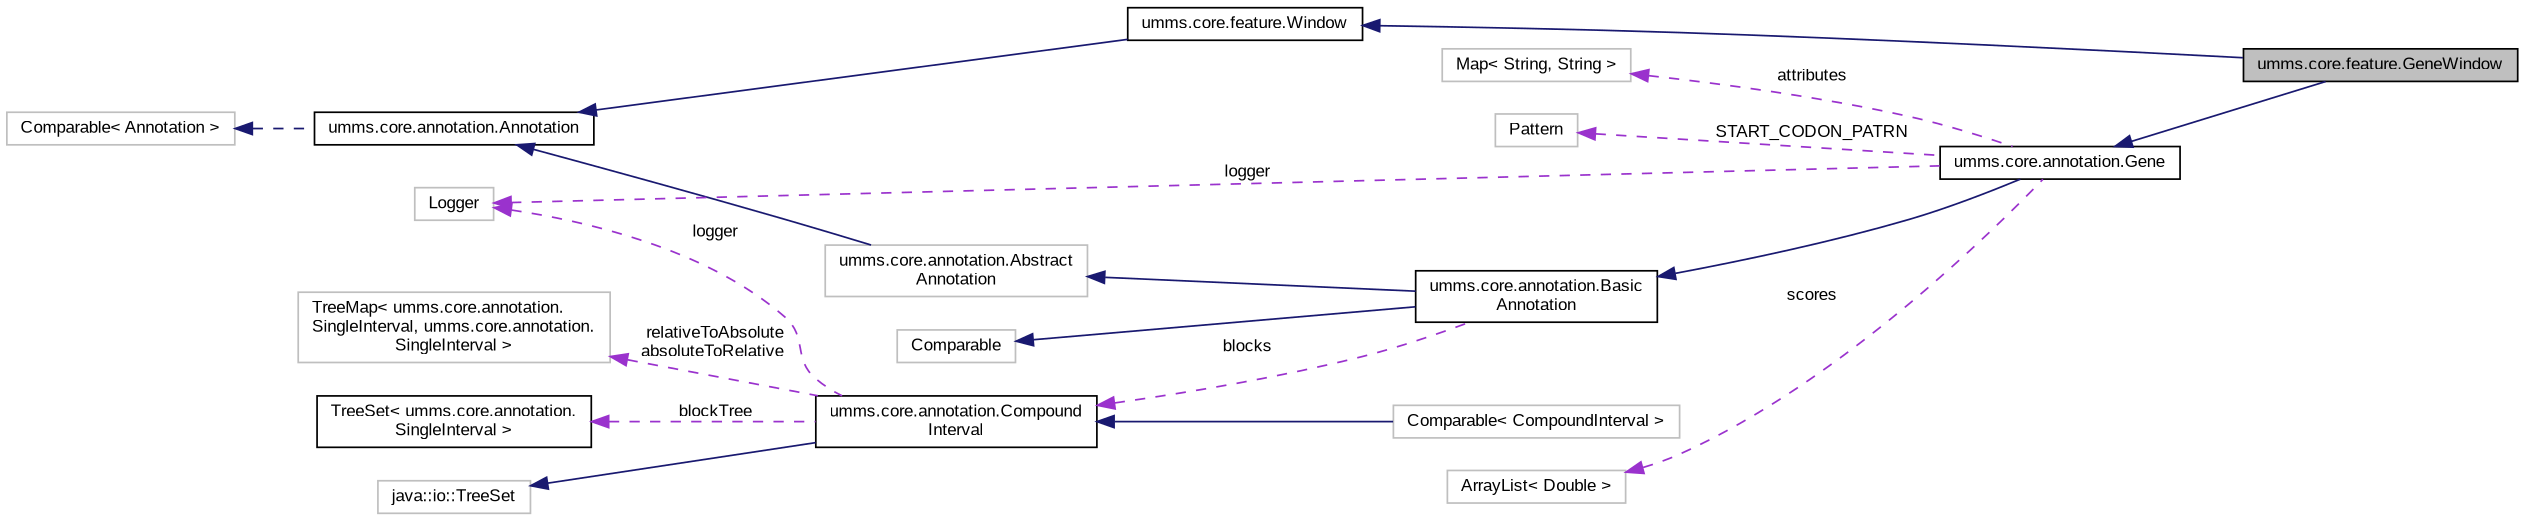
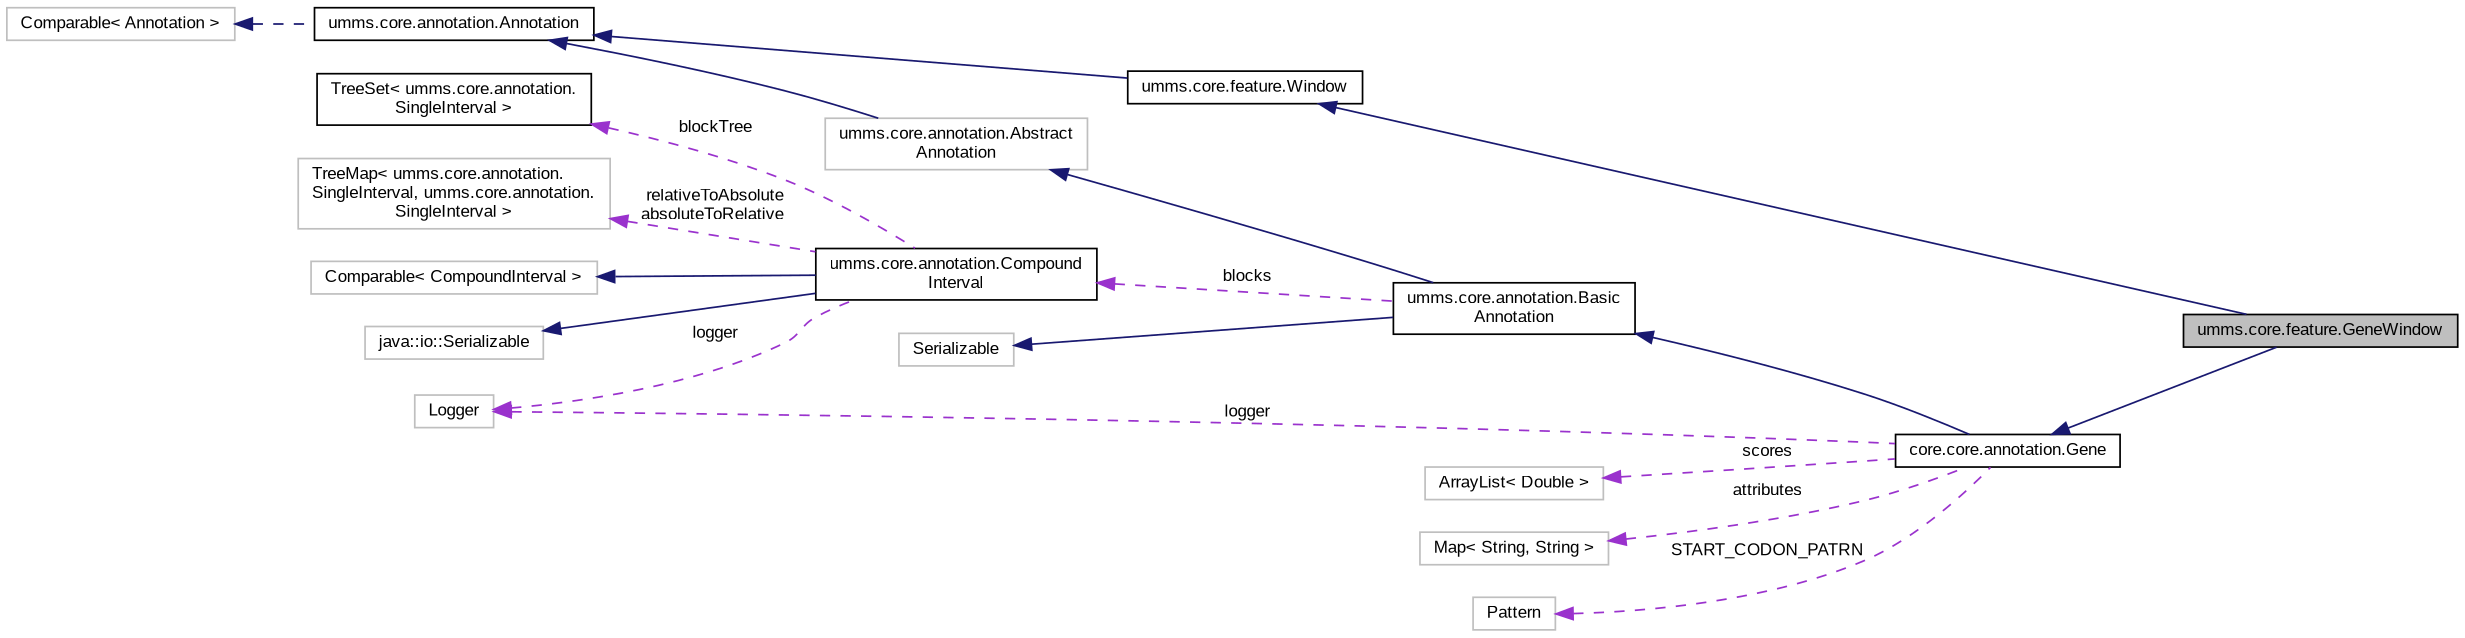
(2060, 163) -> (2008, 451)
(956, 346) -> (956, 350)
(1254, 422) -> (716, 276)
(454, 497) -> (454, 343)
